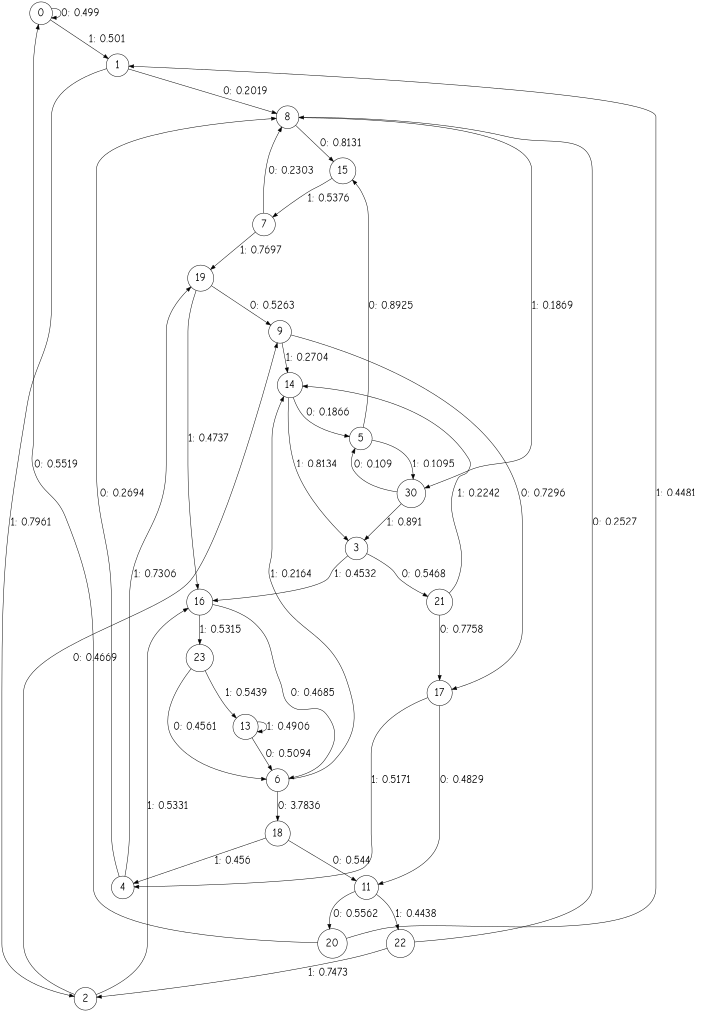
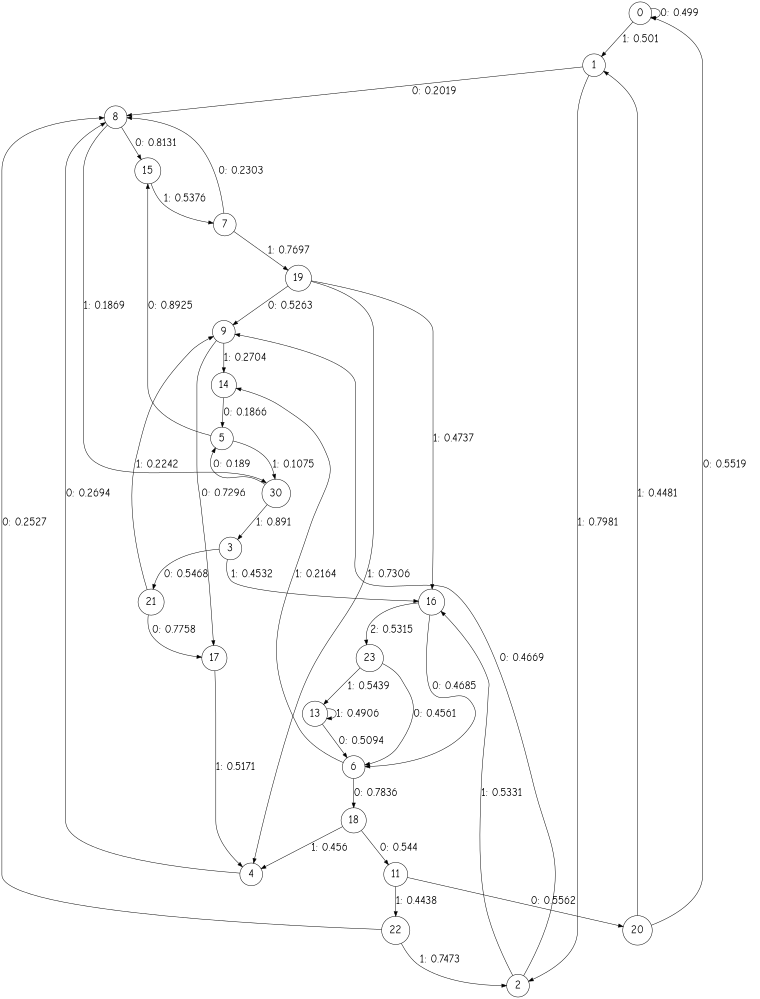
(457, 444) -> (137, 453)
(381, 464) -> (240, 464)
(439, 464) -> (299, 464)
(298, 475) -> none
(37, 522) -> (604, 522)
(132, 577) -> (369, 564)
(226, 630) -> (398, 630)
(305, 806) -> (382, 793)
(440, 810) -> none
